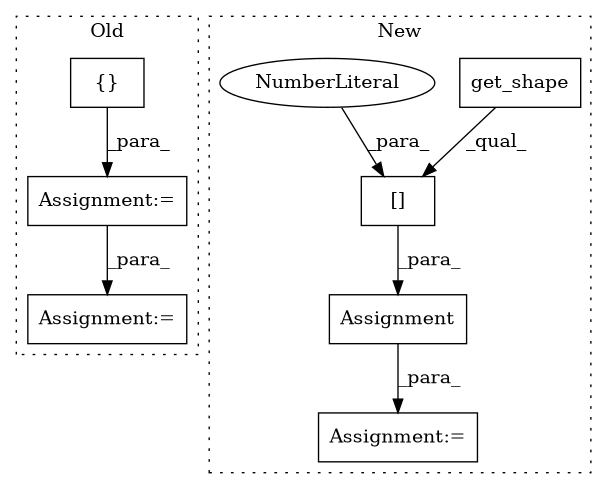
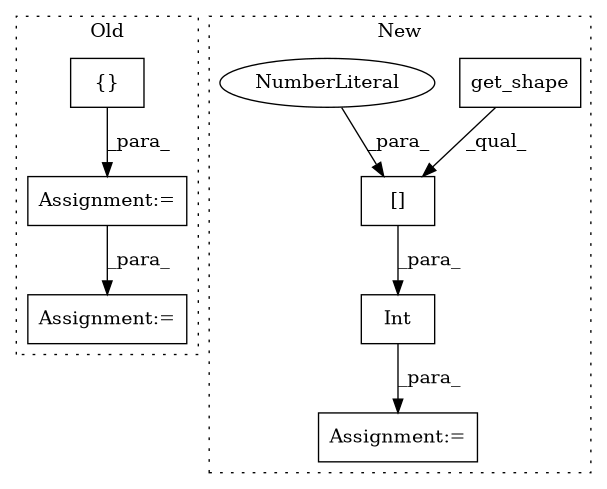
(398, 319) -> (398, 319)
